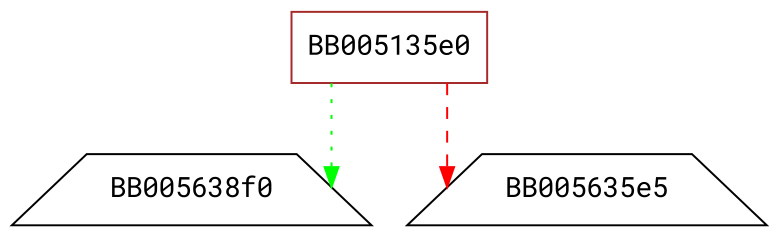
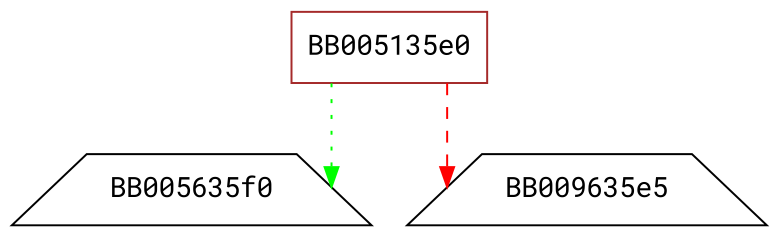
(192, 190) -> (192, 190)
(587, 190) -> (587, 190)
